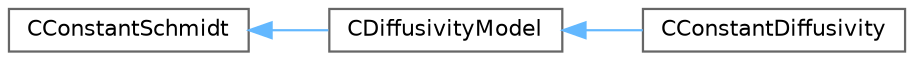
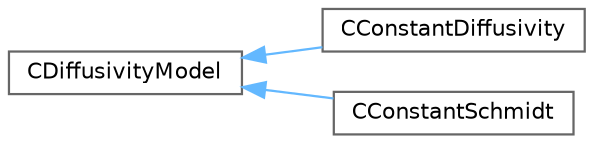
(300, 30) -> (299, 94)
